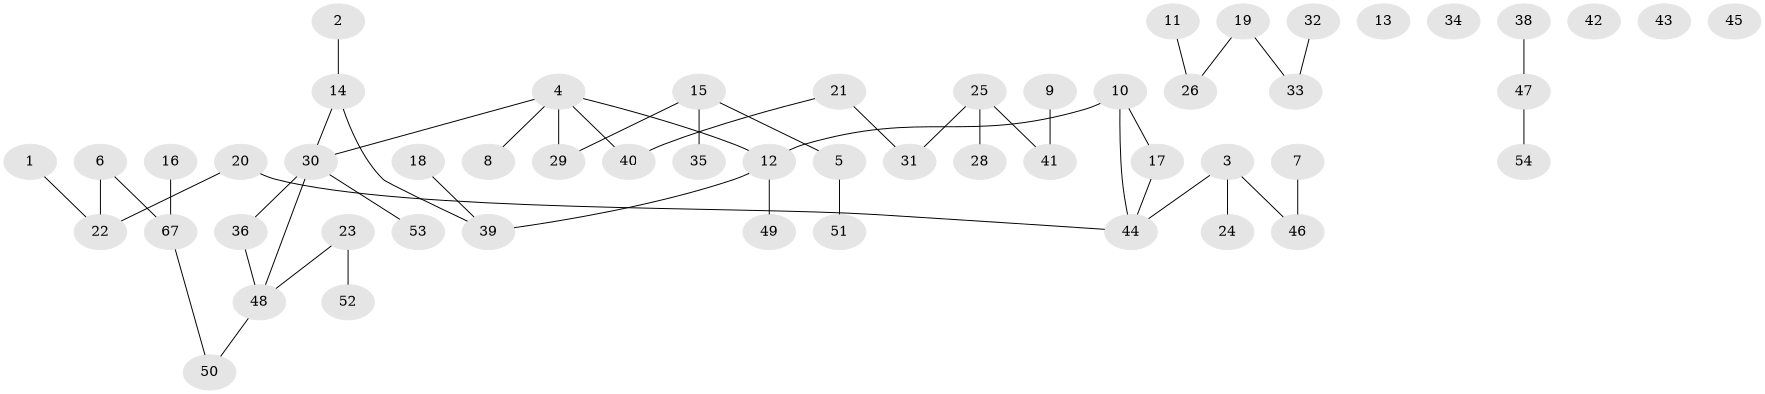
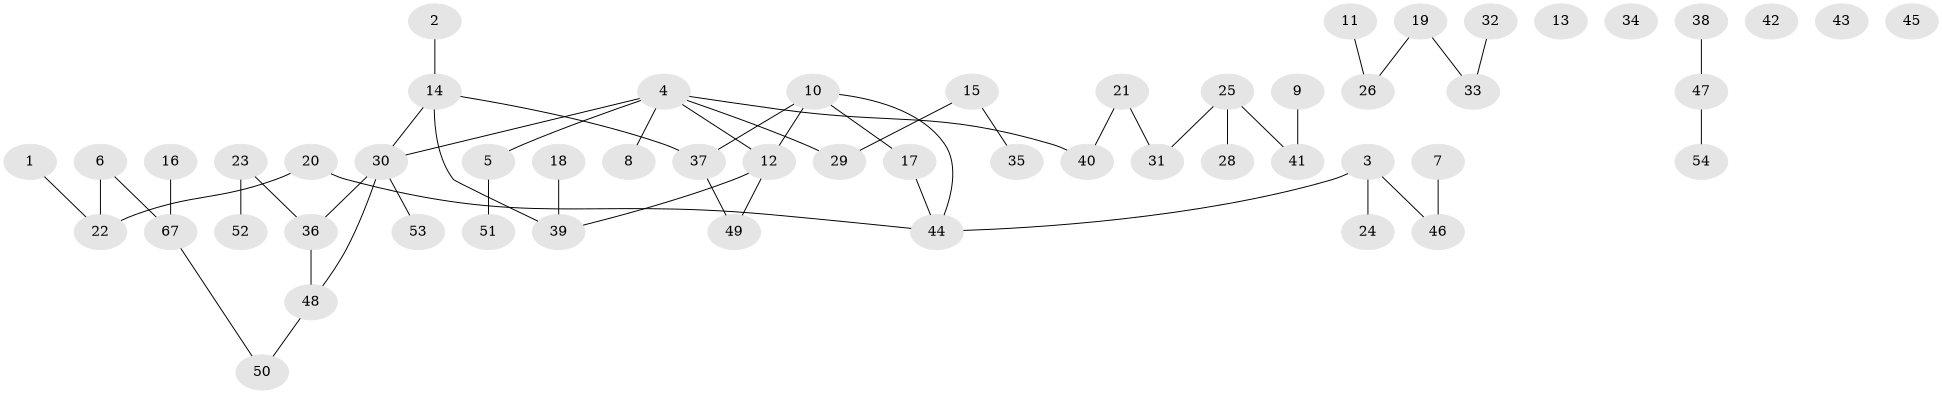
(769, 127) -> (571, 125)
none -> (699, 162)
(304, 267) -> (276, 197)
